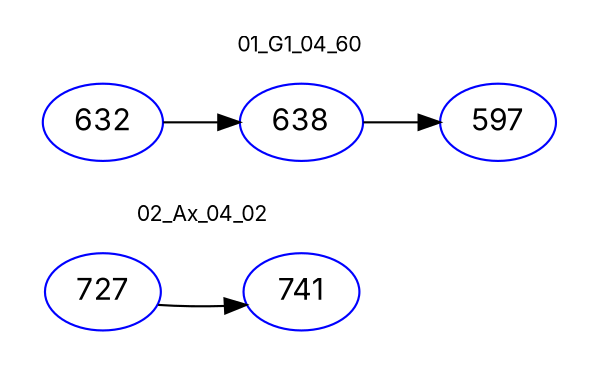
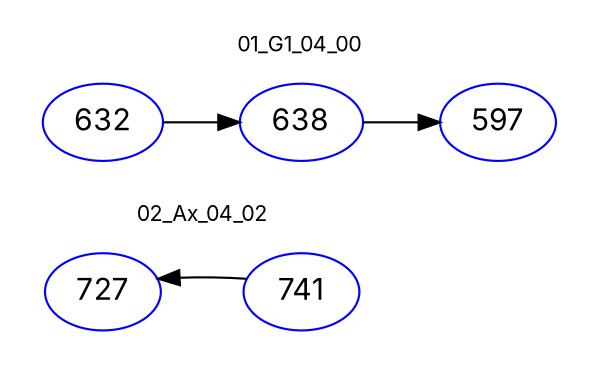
(299, 46) -> (299, 46)
(191, 306) -> (213, 277)
